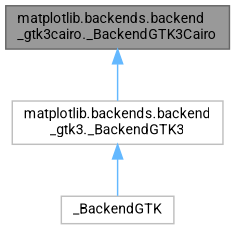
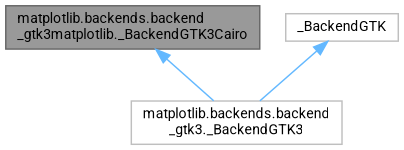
(118, 27) -> (133, 27)
(118, 177) -> (288, 76)
